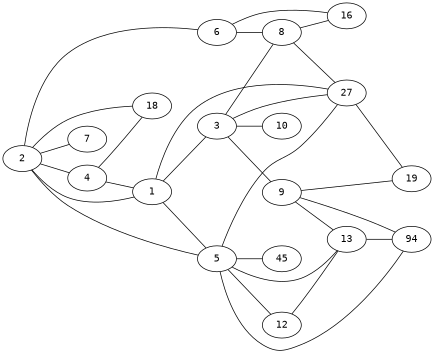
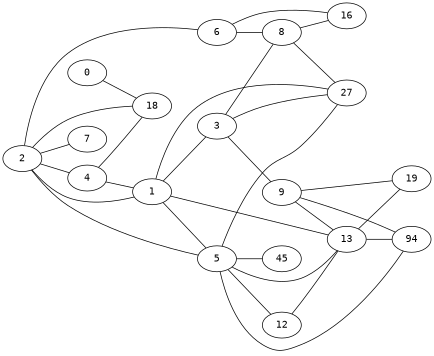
none -> (87, 73)
(282, 126) -> none
(379, 136) -> (379, 209)
none -> (249, 216)
